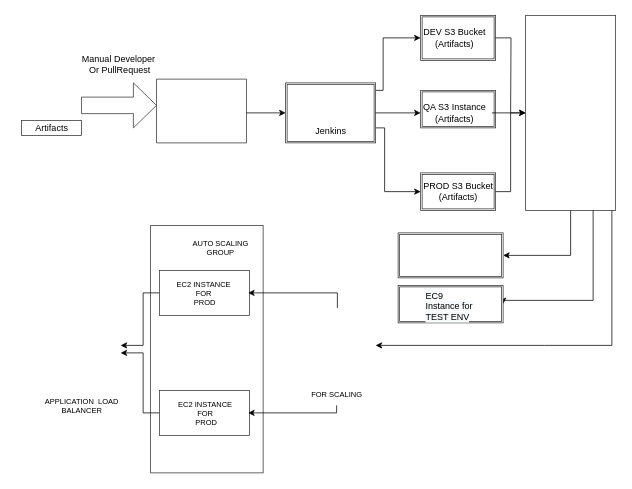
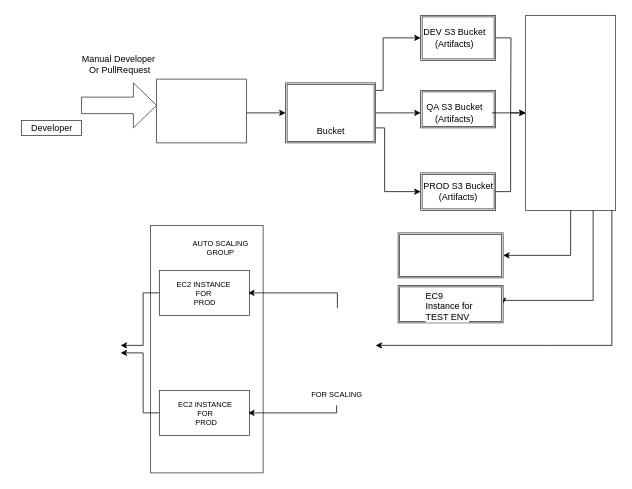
(455, 113) -> (455, 113)
(52, 128) -> (52, 128)
(331, 132) -> (331, 132)
(81, 405) -> none
